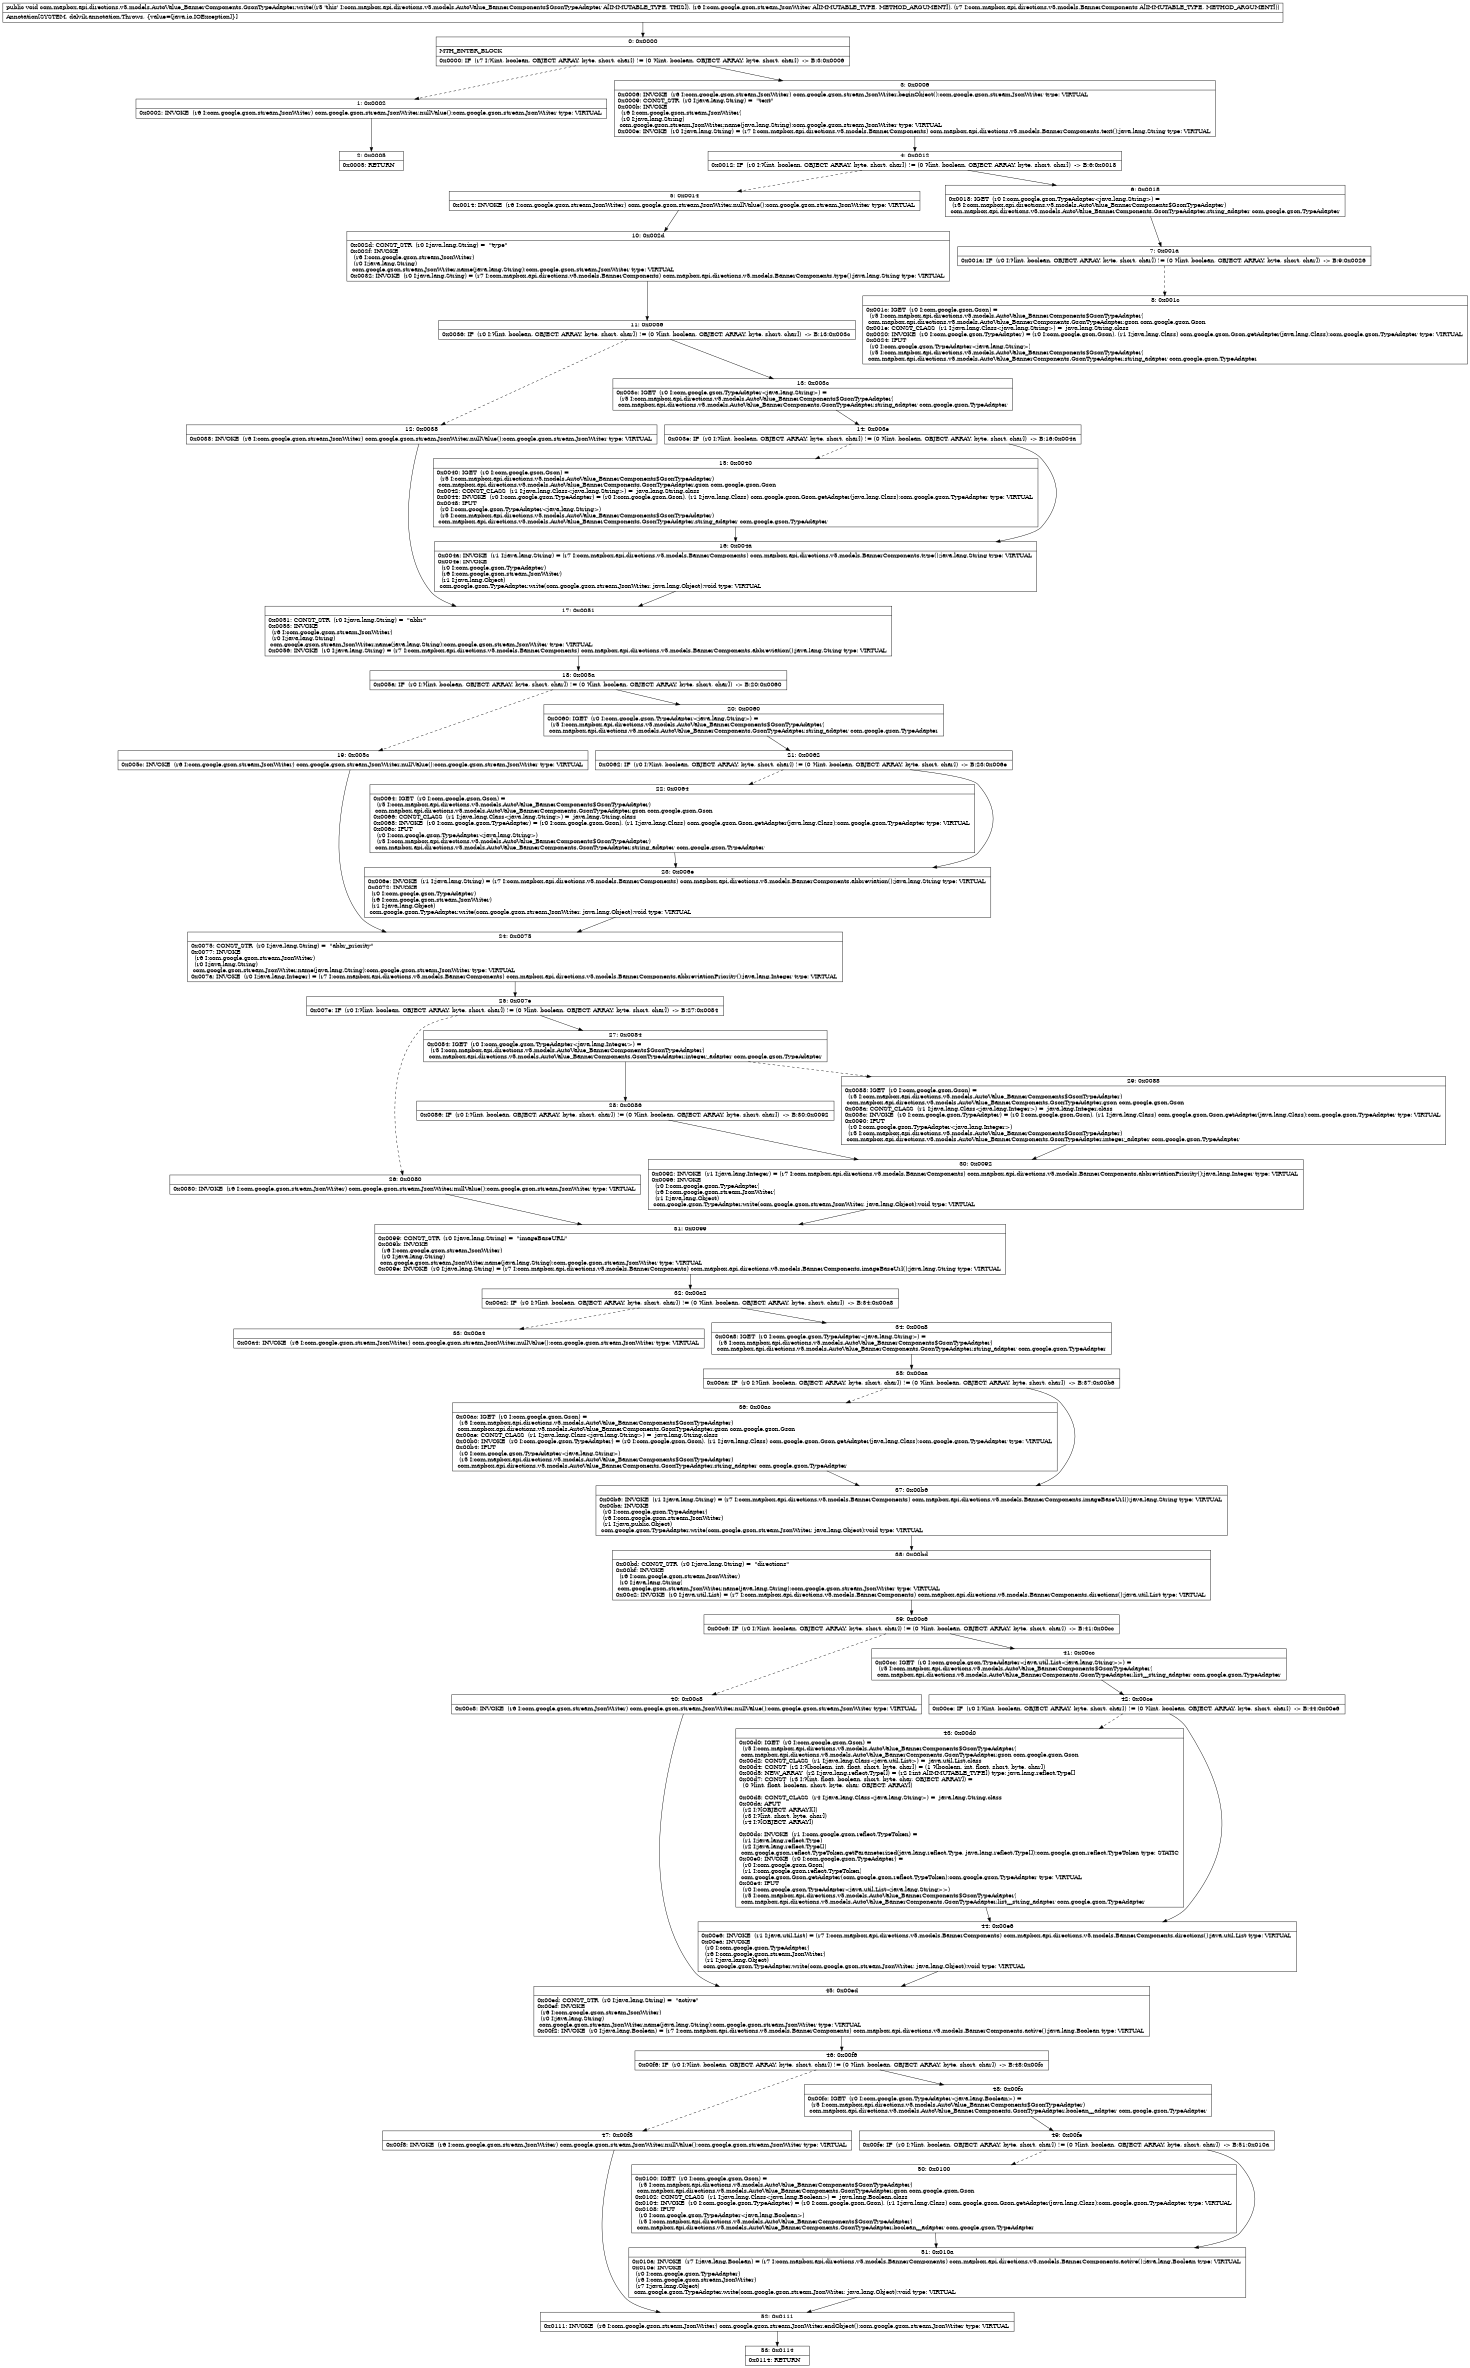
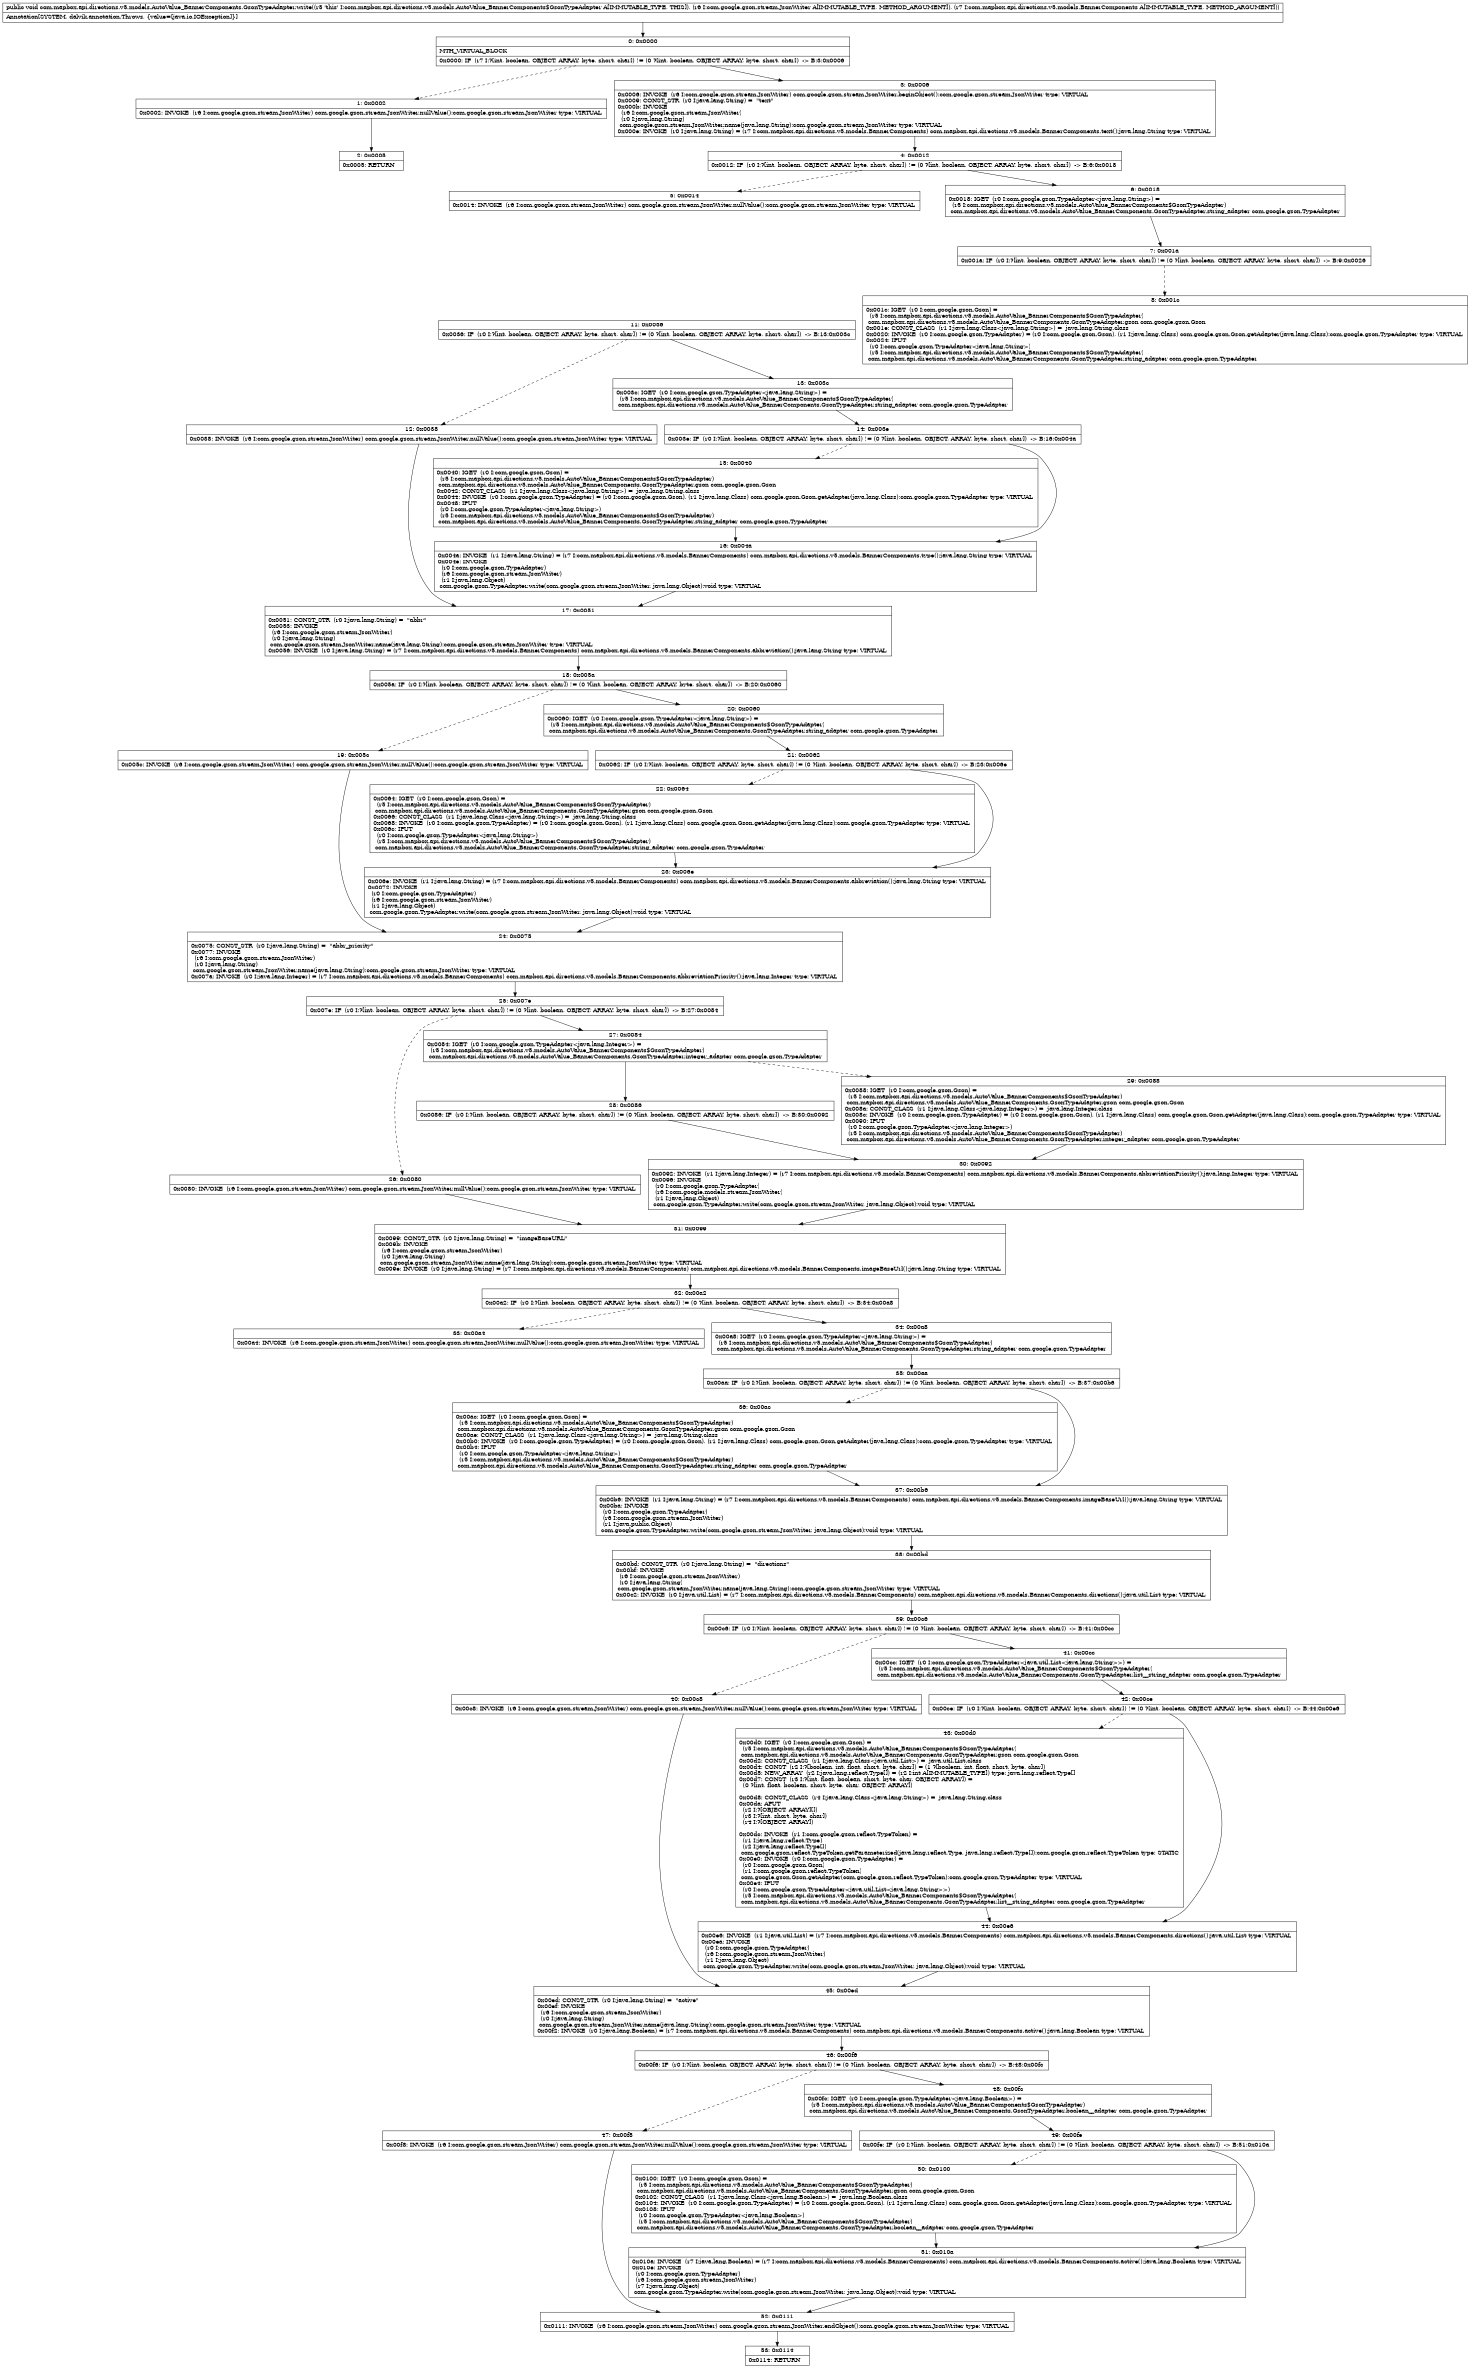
(471, 51) -> (473, 51)
(648, 256) -> none
(714, 1192) -> (717, 1192)
